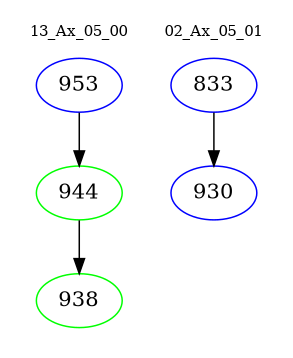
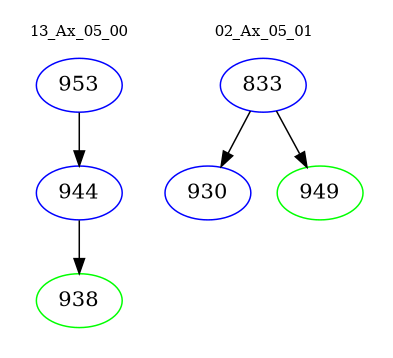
(79, 193) -> (79, 193)
none -> (320, 193)
